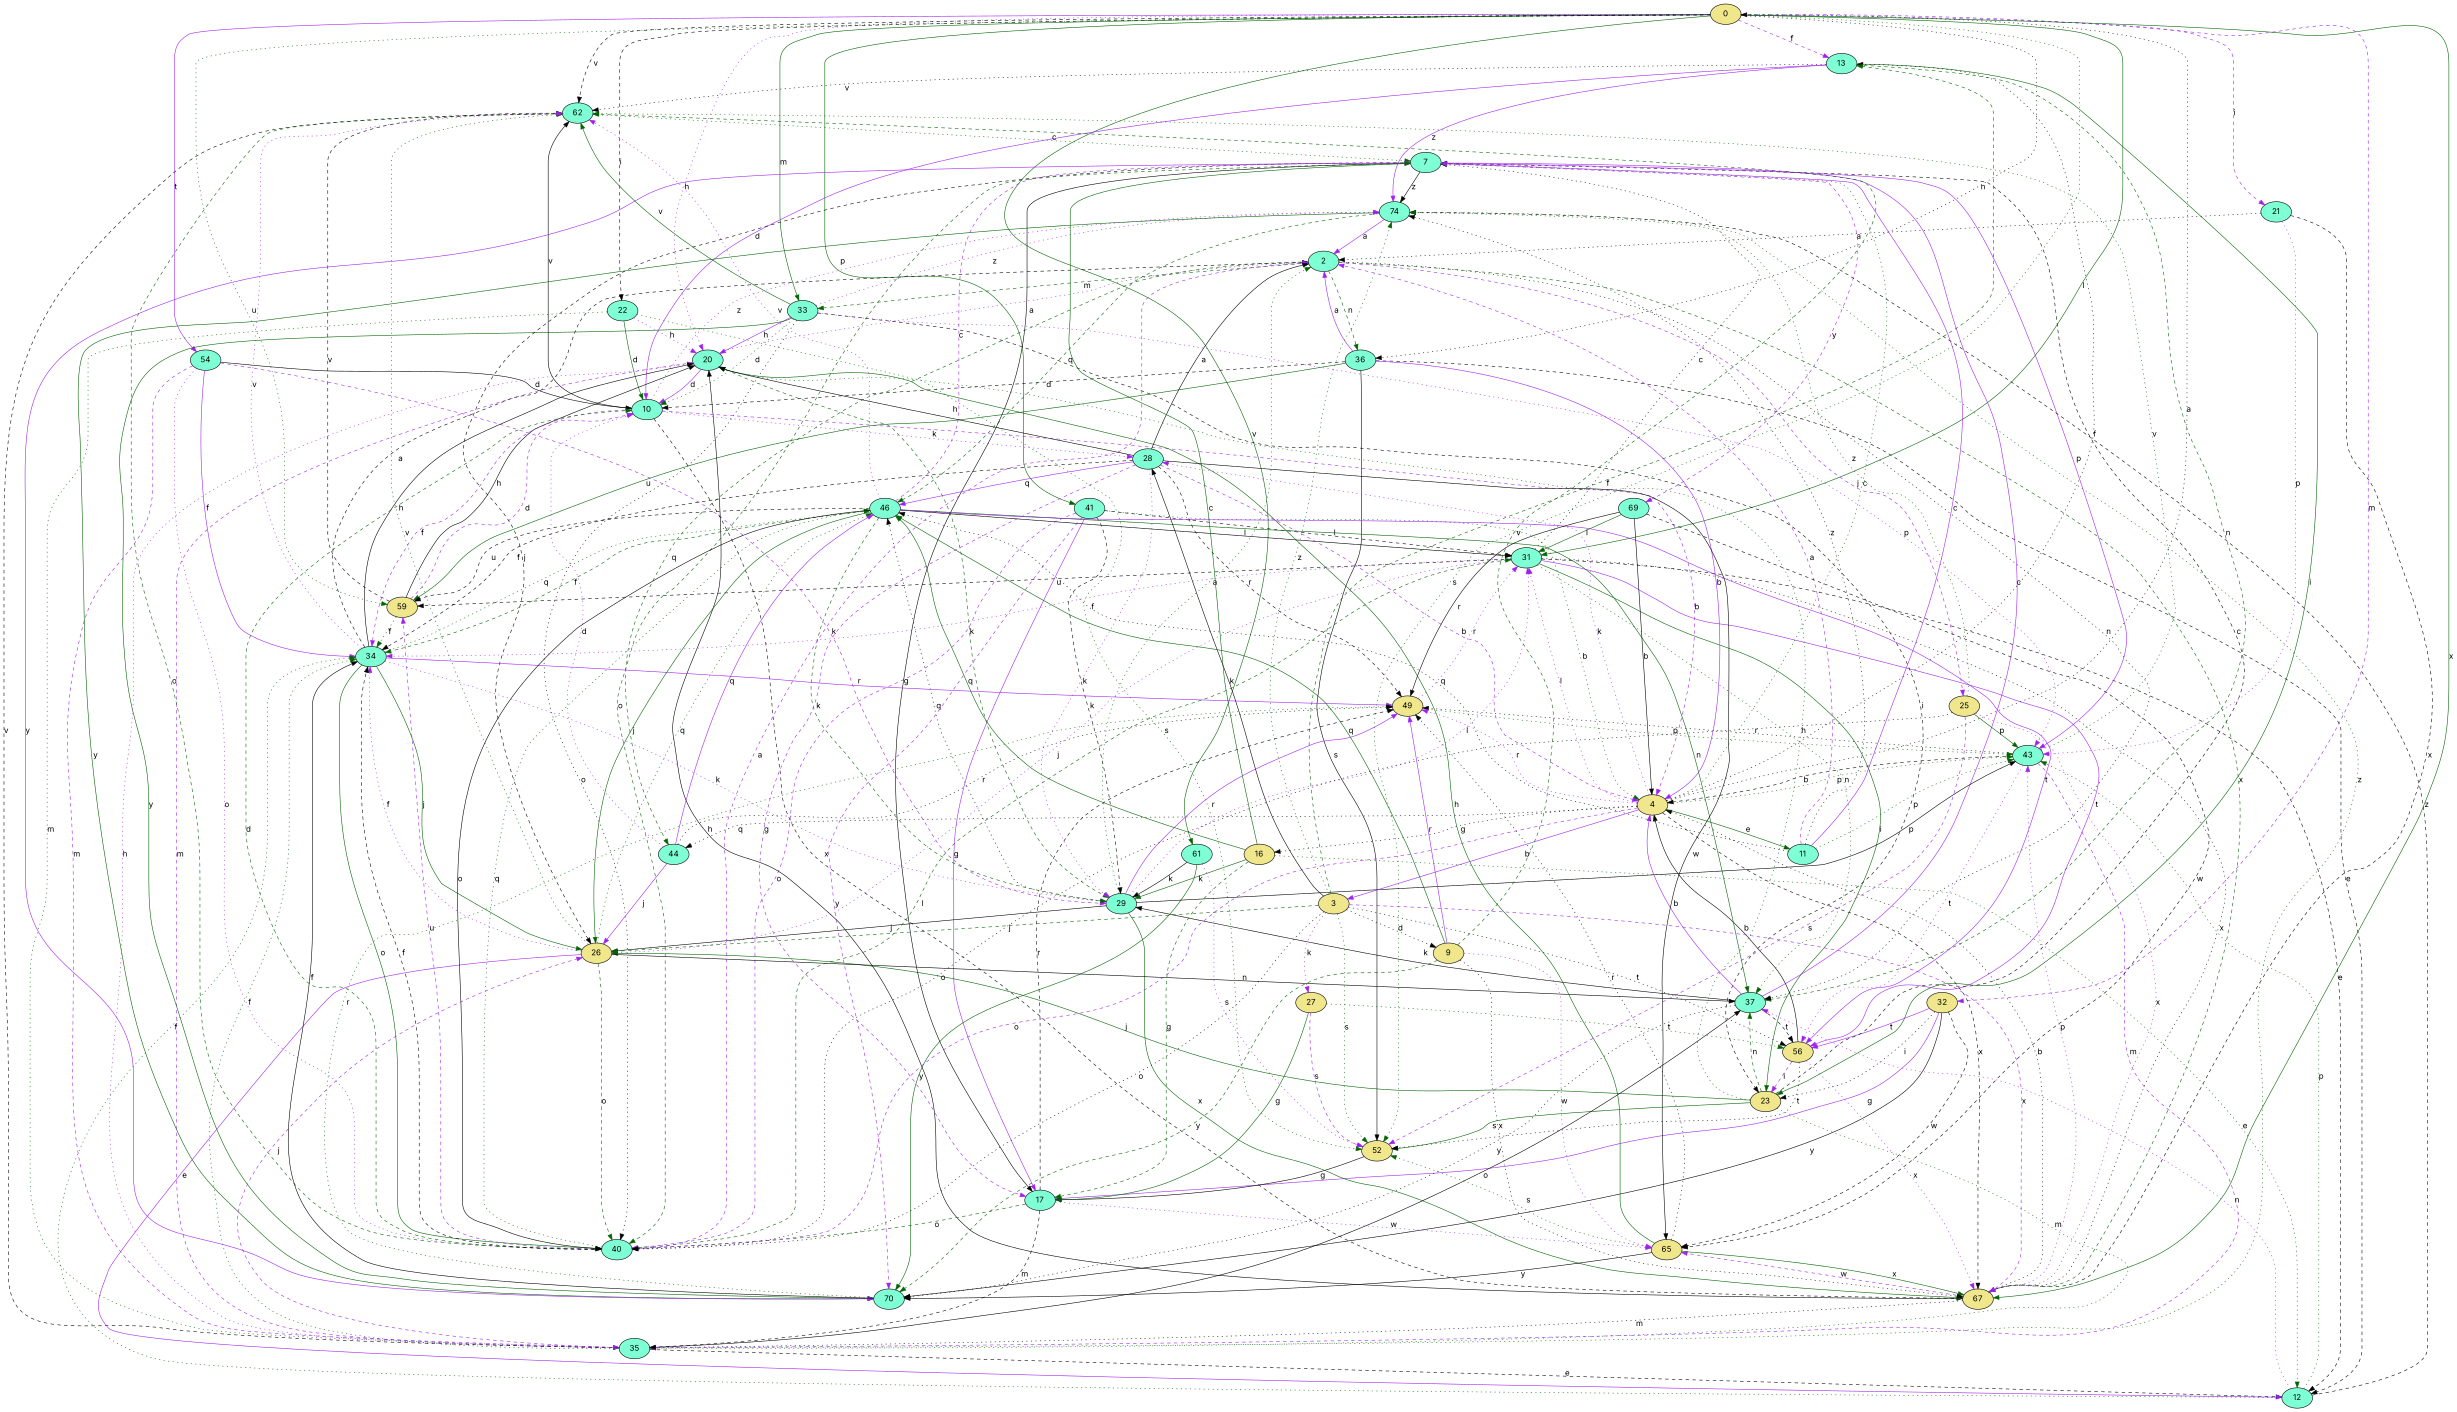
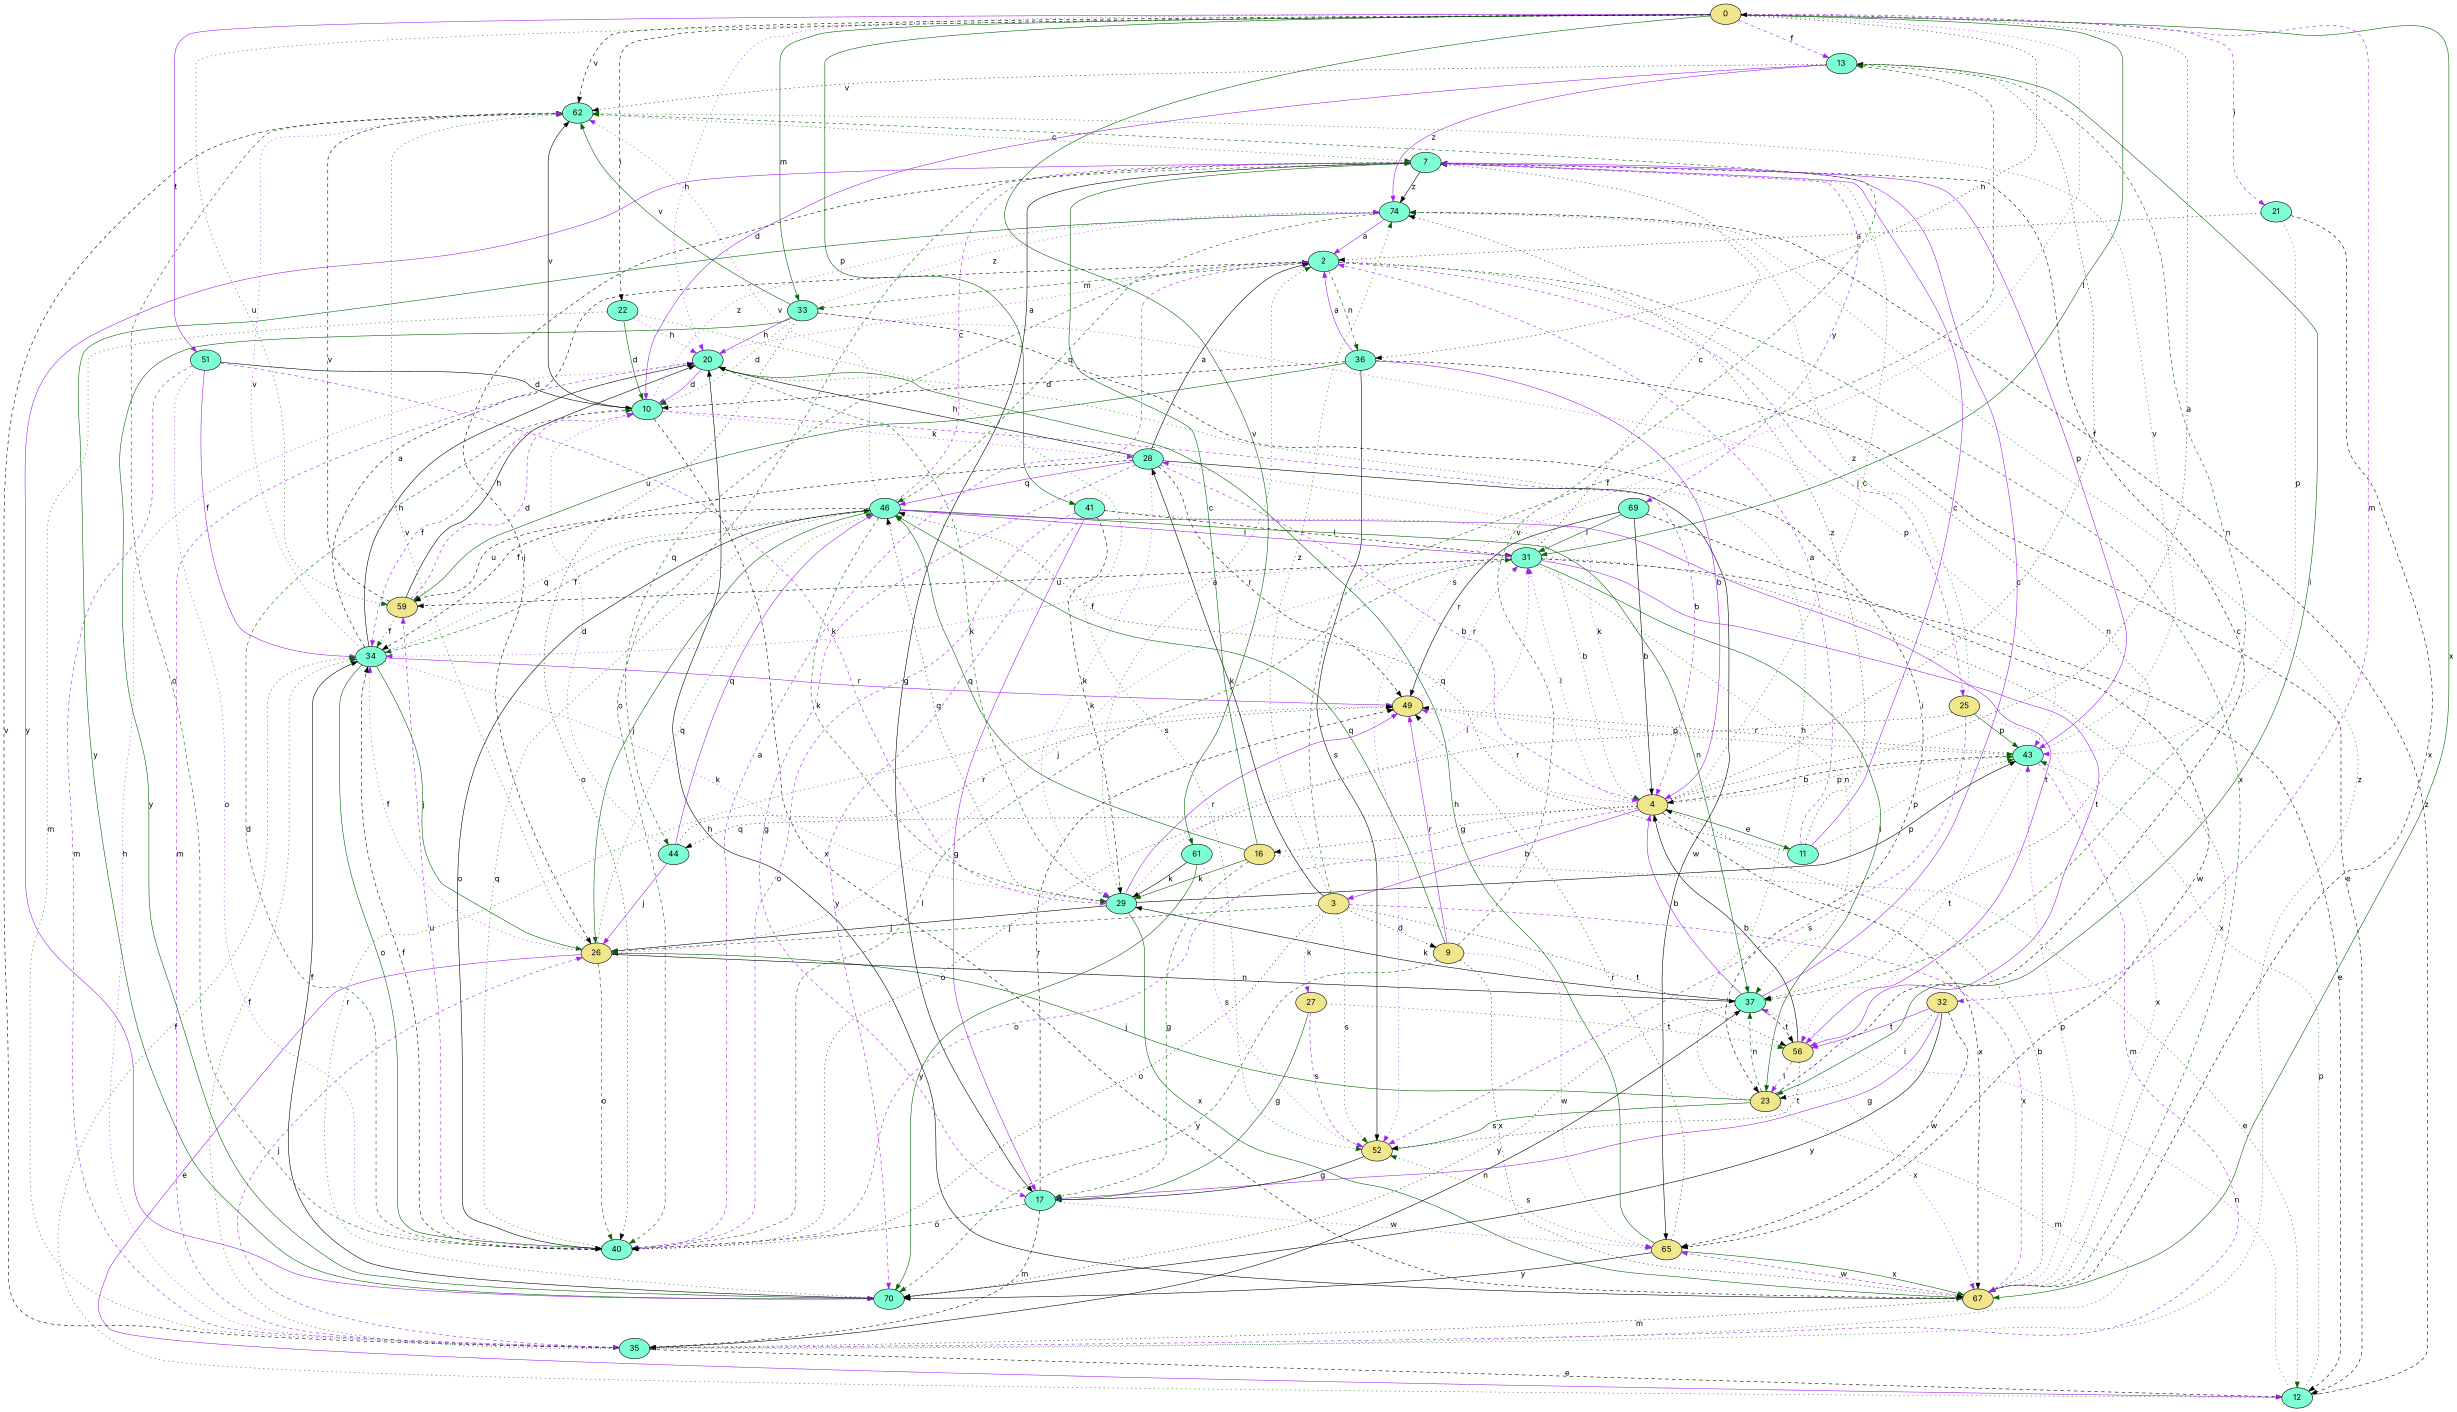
(206, 360) -> (206, 360)
(1783, 426) -> (1783, 426)
(1203, 533) -> (1203, 533)
(1486, 1176) -> (1486, 1176)
